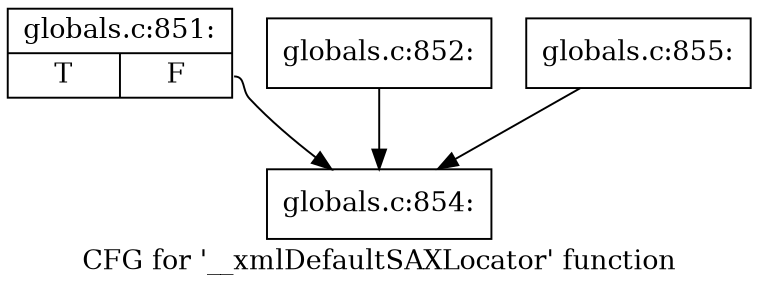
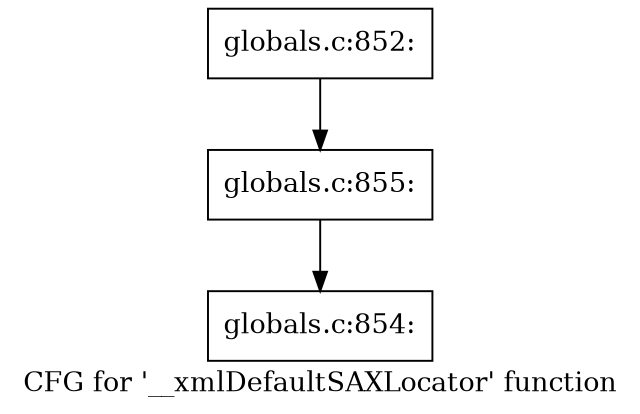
(120, 53) -> none
(379, 119) -> (320, 105)
